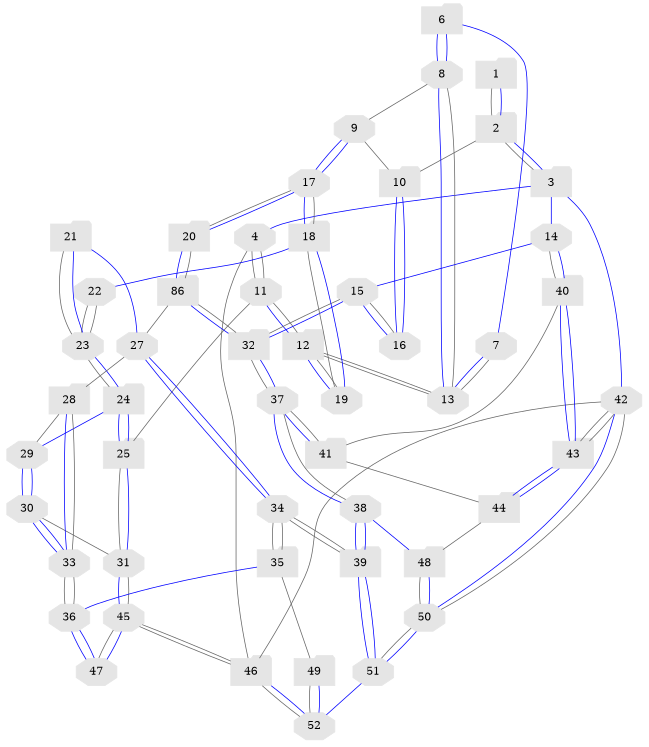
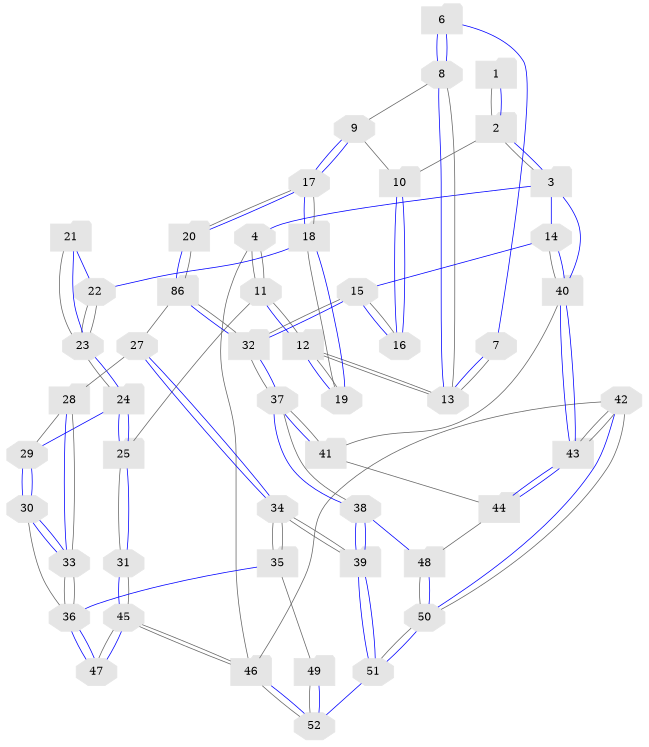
(611, 286) -> (580, 236)
(128, 289) -> (83, 265)
(79, 538) -> (38, 566)
